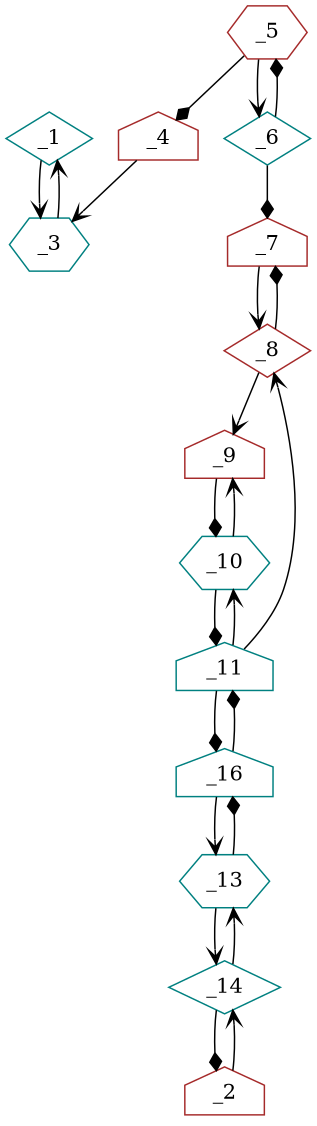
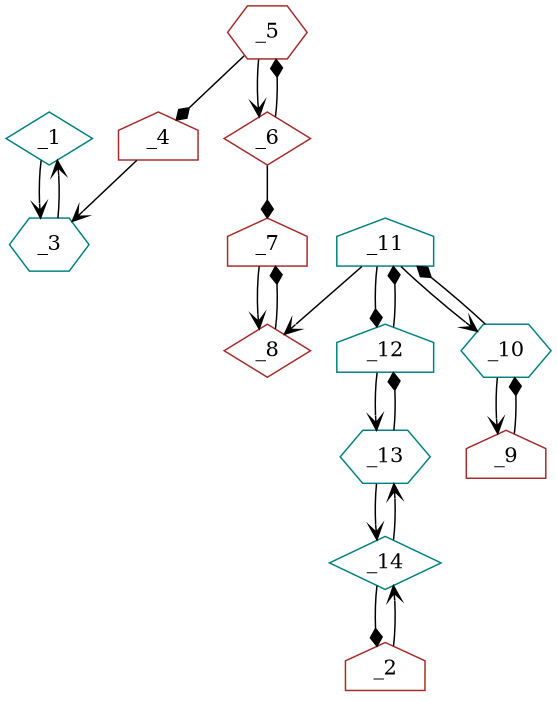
(267, 139) -> (267, 139)
(249, 397) -> none
(225, 775) -> (385, 351)
